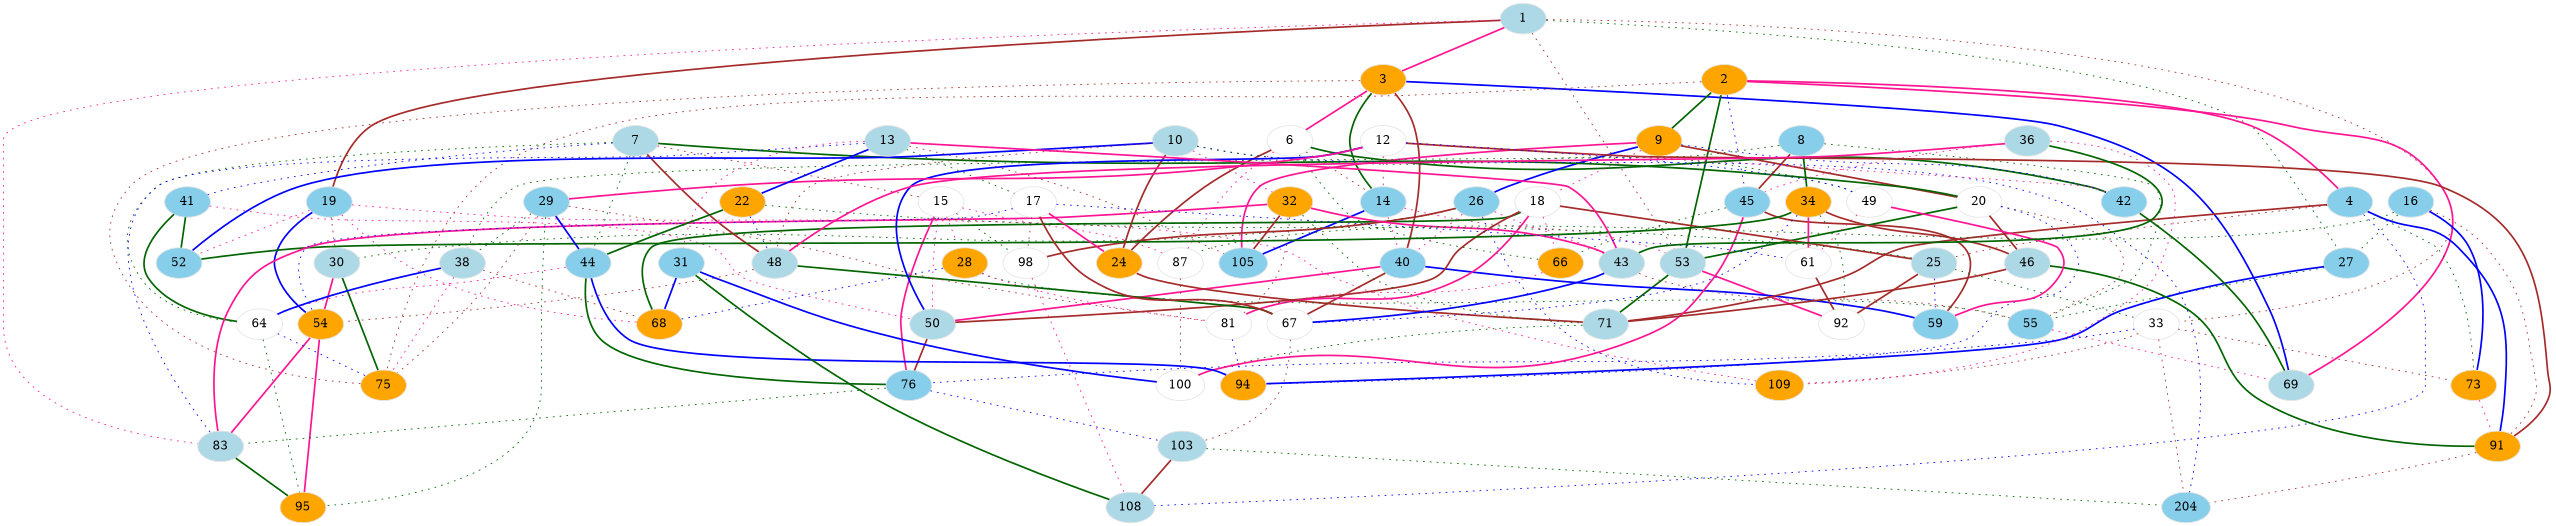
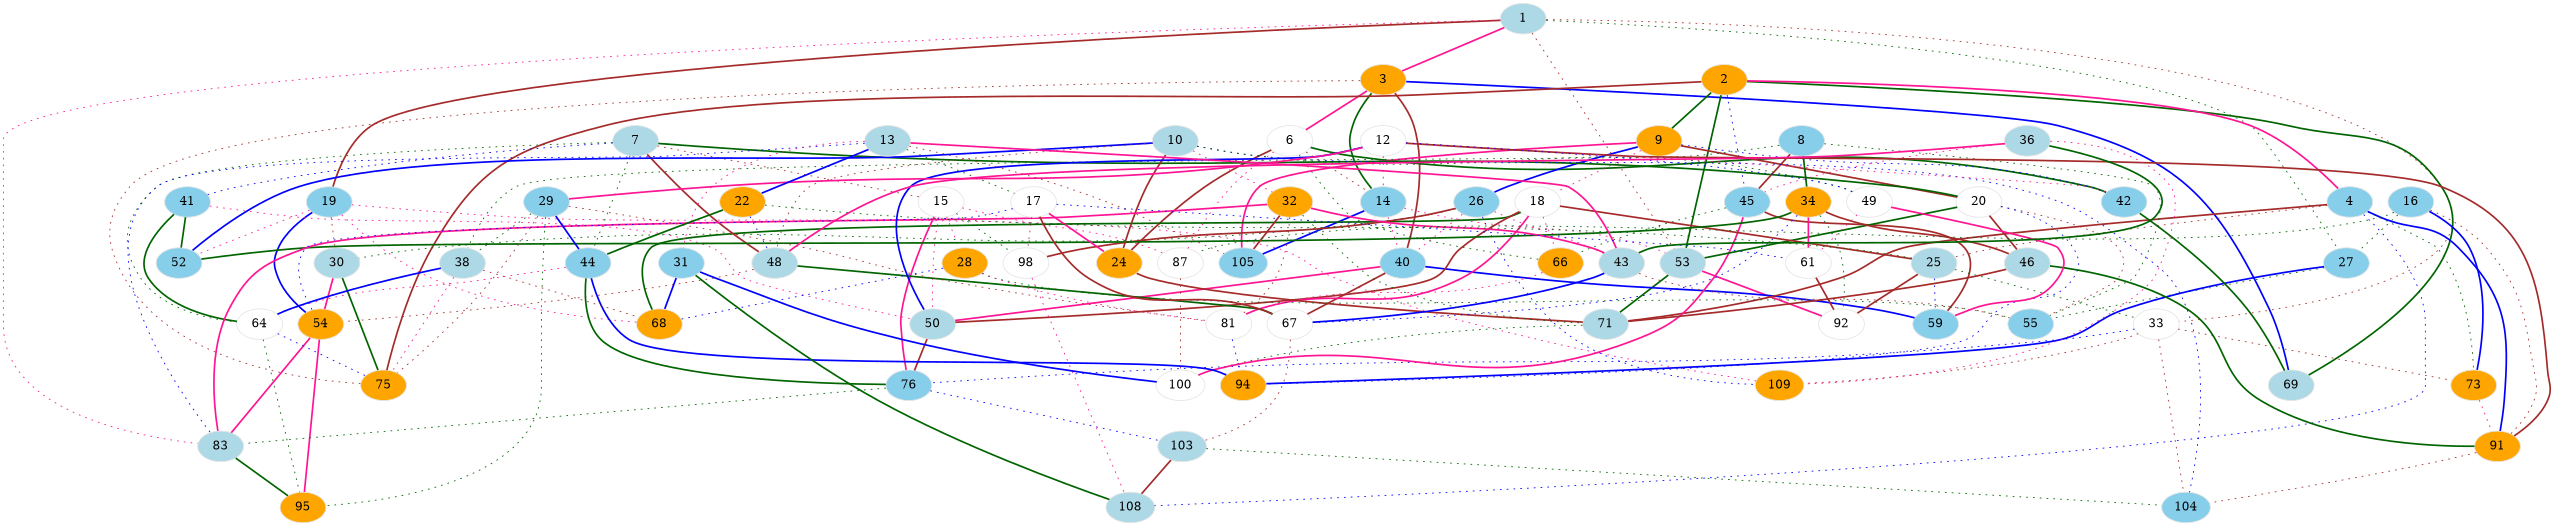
(977, 97) -> (977, 97)
(2255, 120) -> (2255, 120)
(2155, 353) -> none
(2186, 507) -> (2186, 507)
